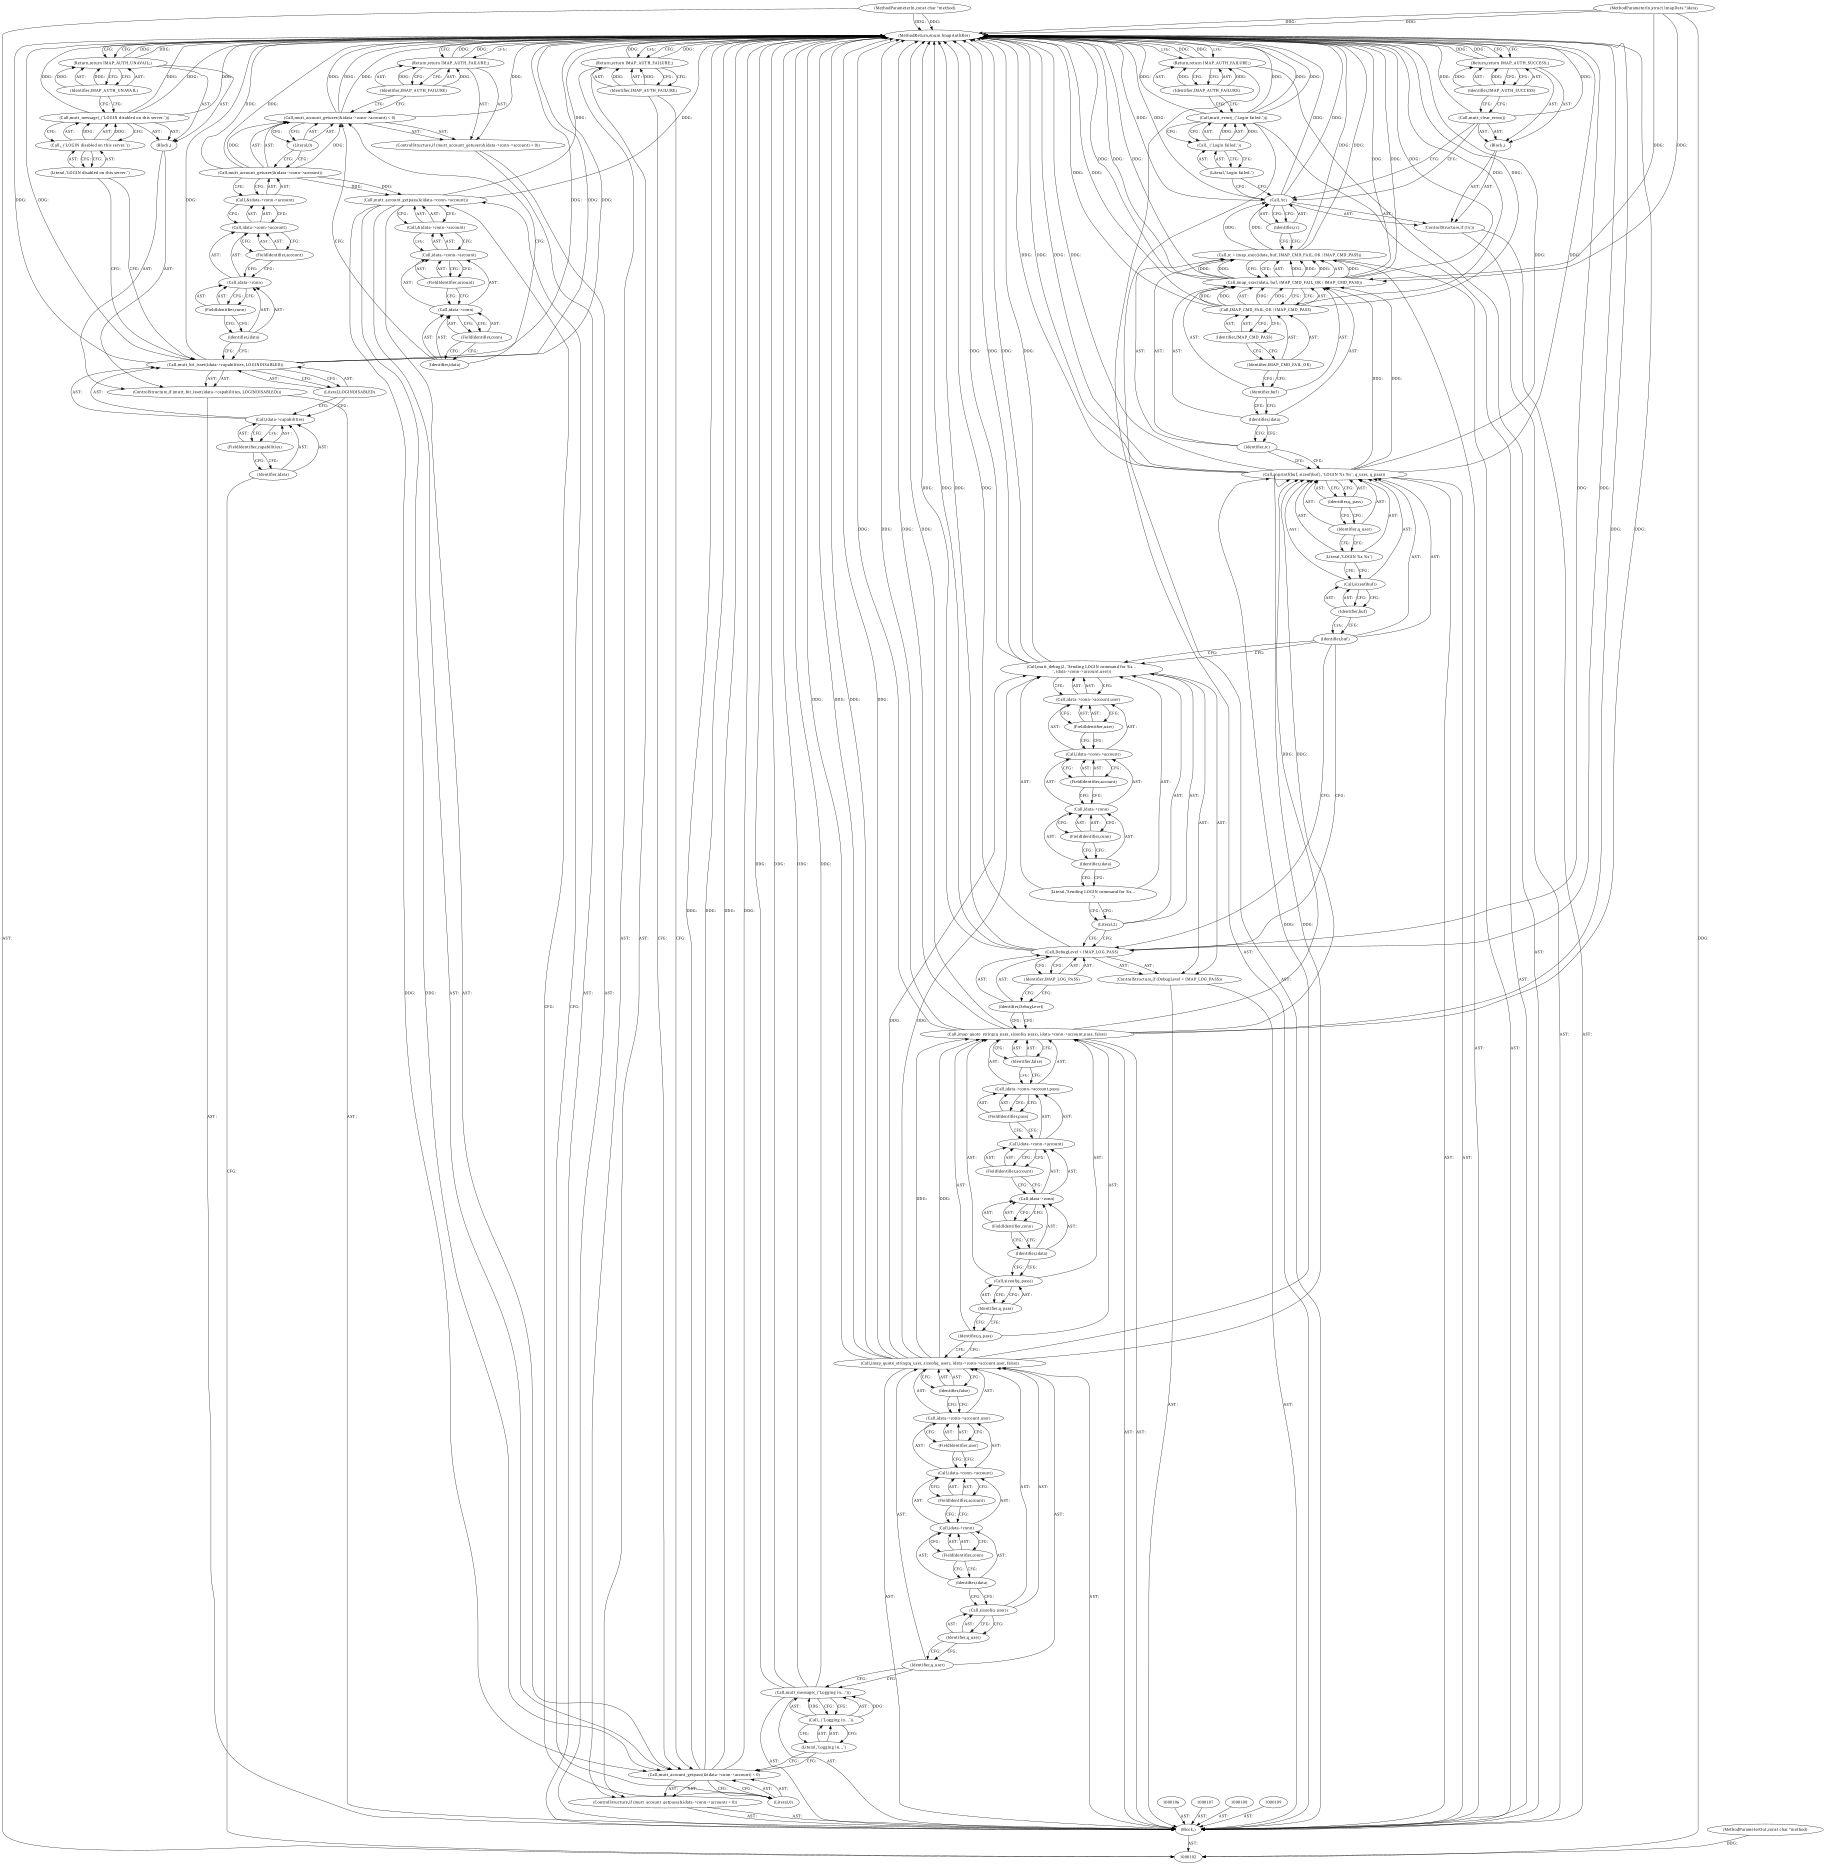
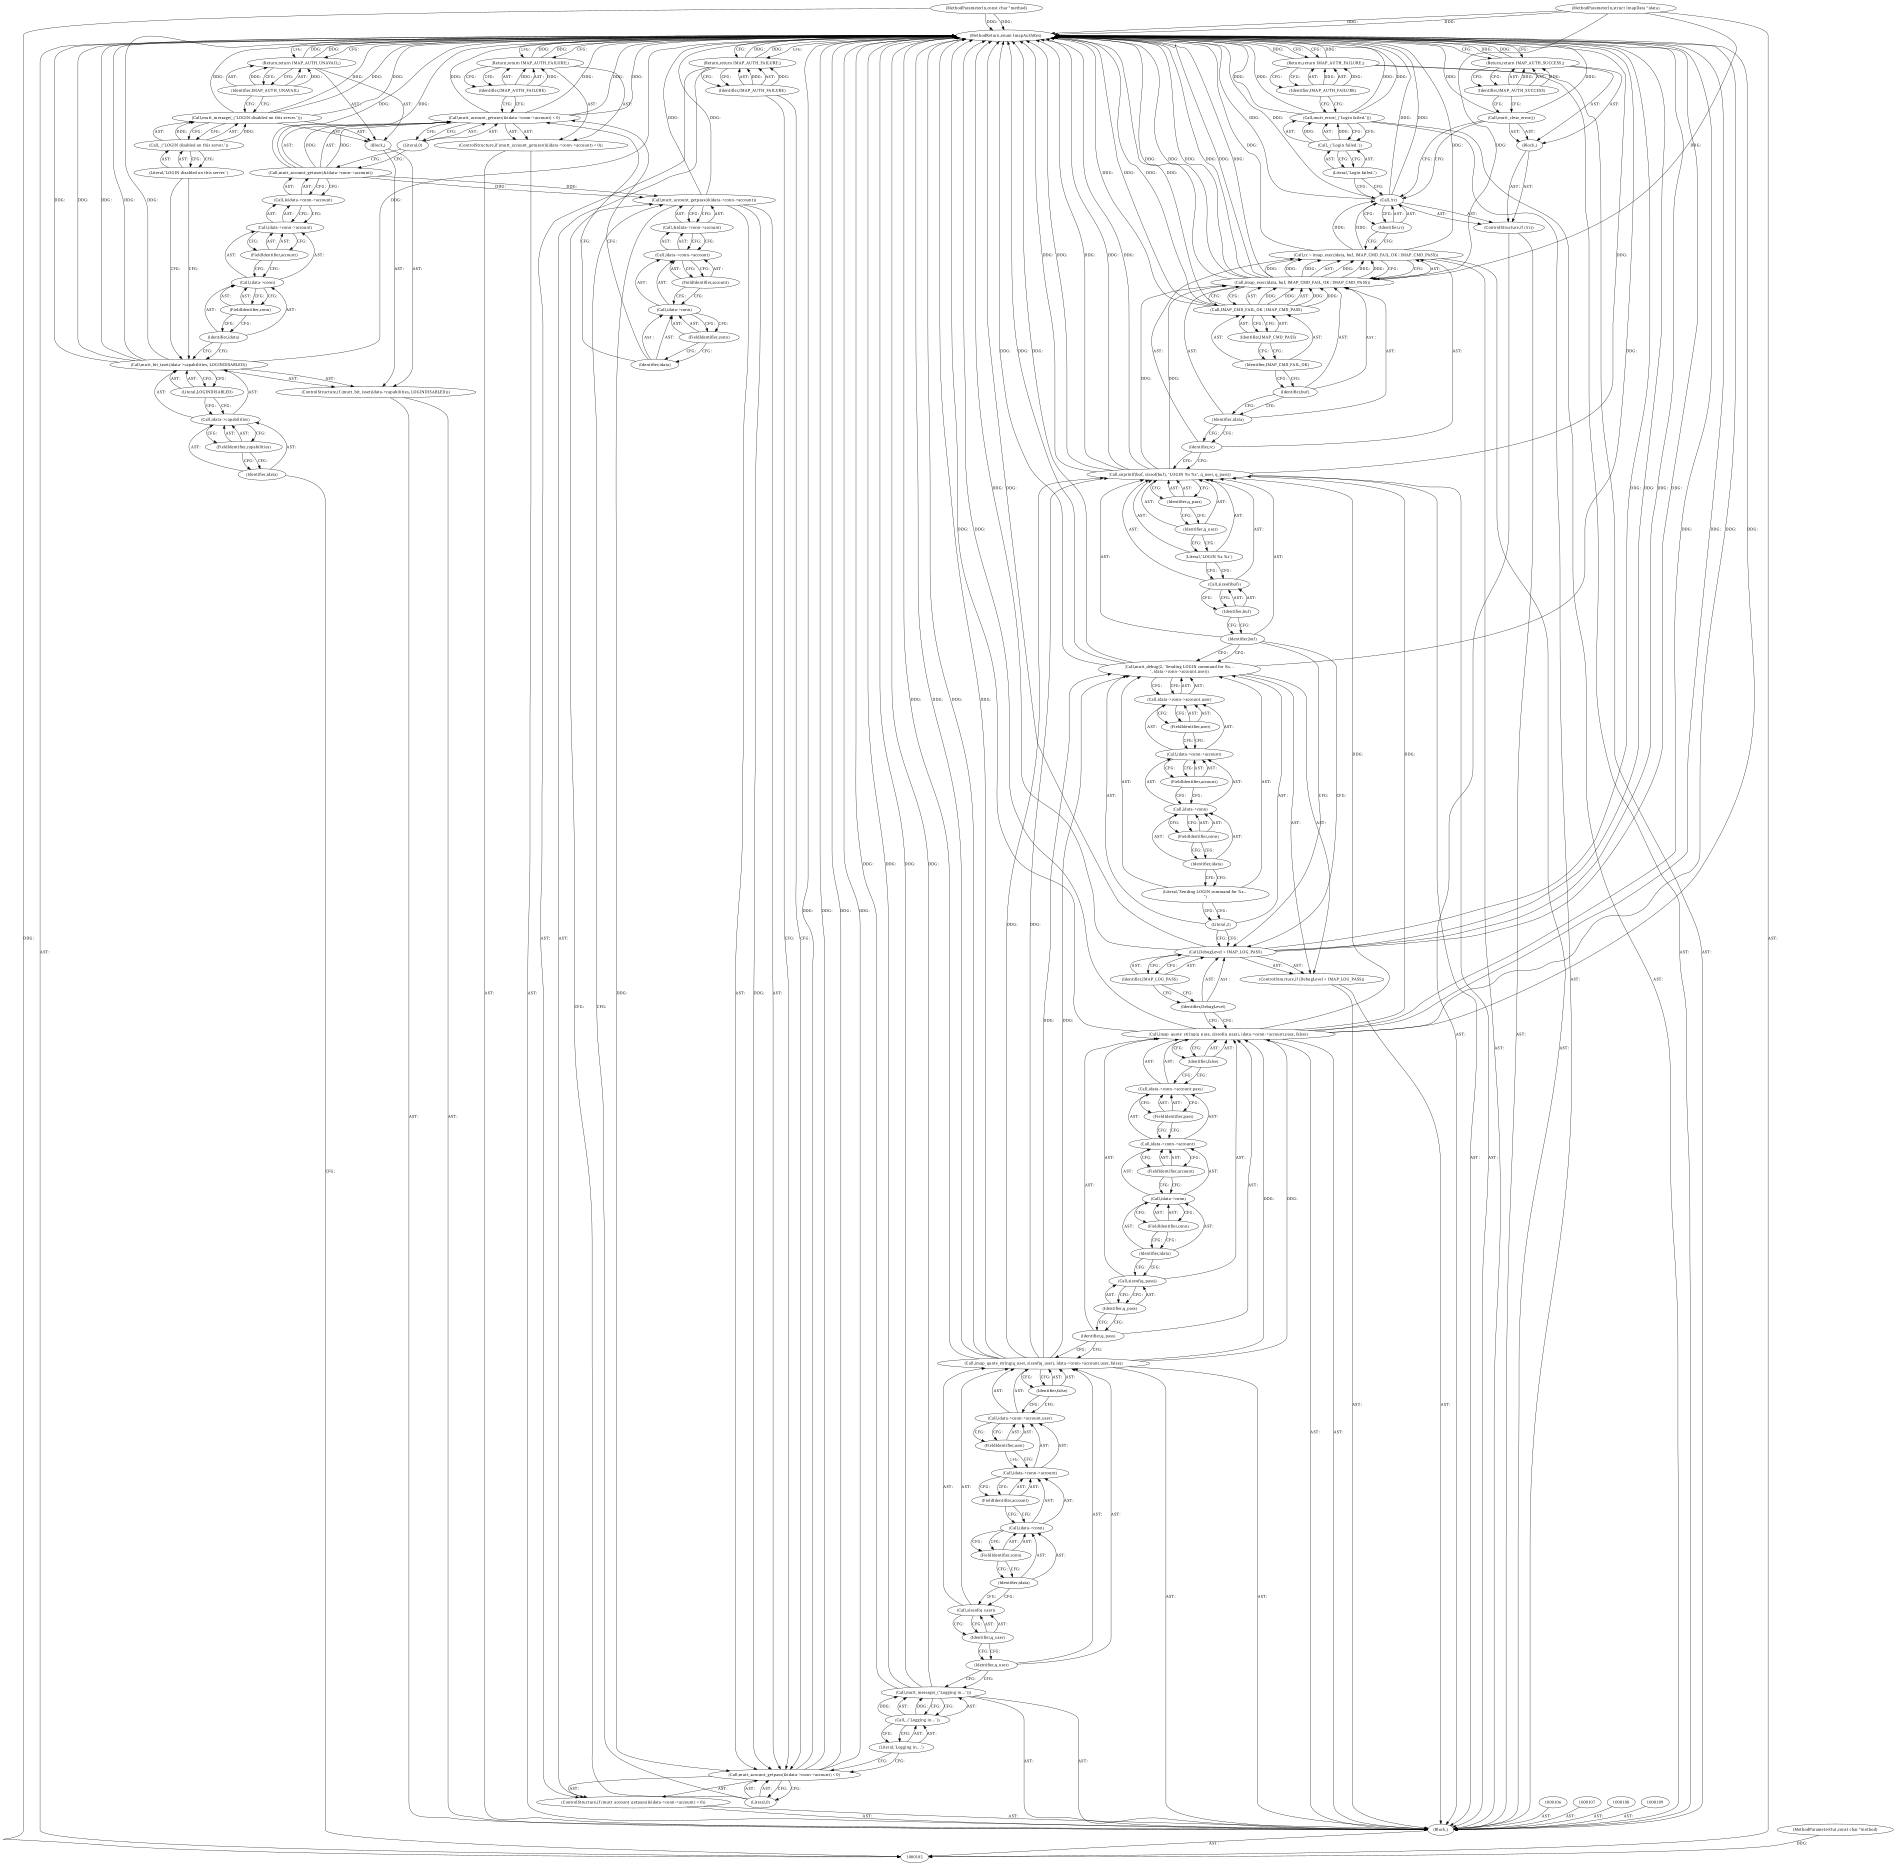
none -> (40, 914)
(8, 938) -> (29, 938)
(1704, 938) -> (1774, 938)
